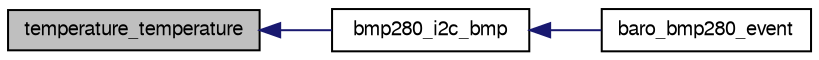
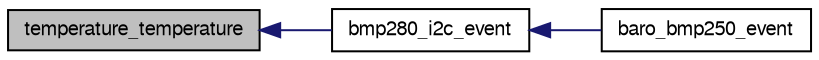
(431, 30) -> (431, 30)
(706, 30) -> (706, 30)
